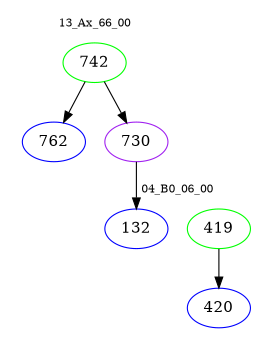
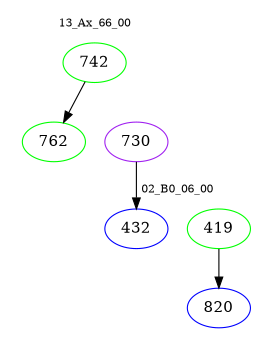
(113, 97) -> none
(54, 142) -> (54, 142)
(178, 190) -> (178, 190)
(136, 229) -> (136, 229)
(219, 308) -> (219, 308)
